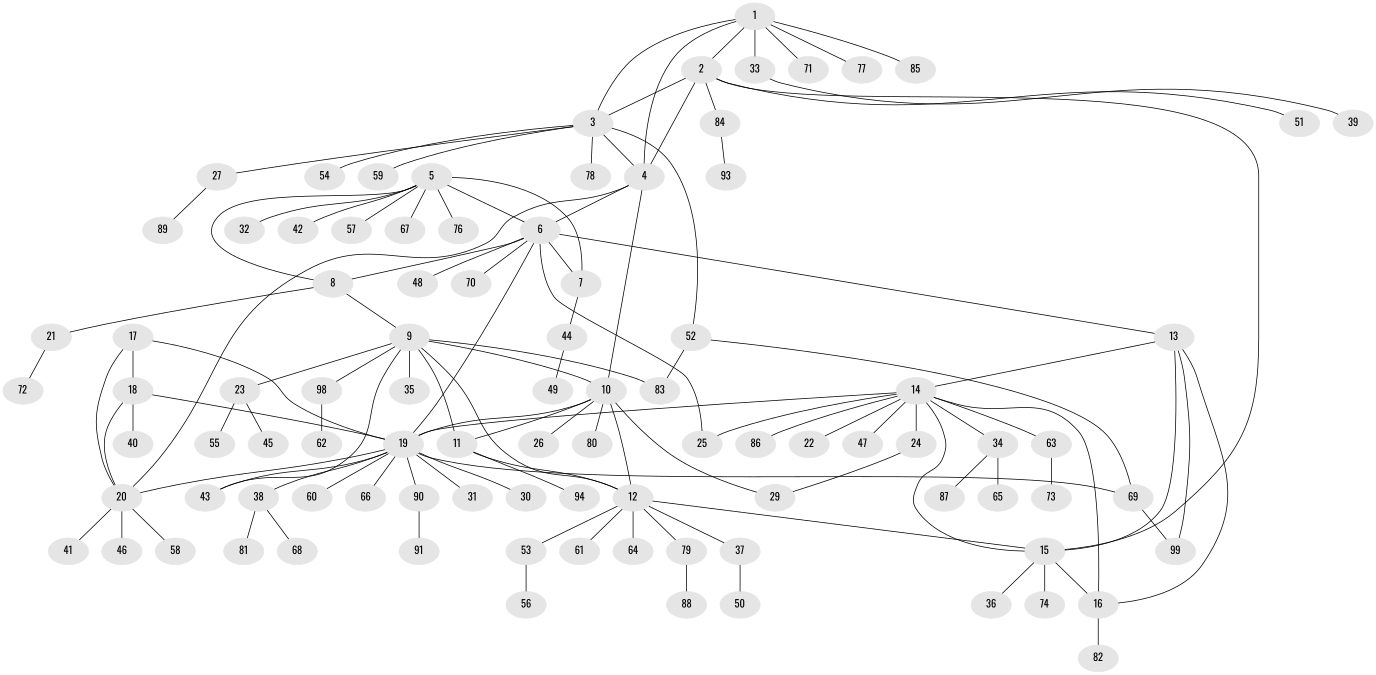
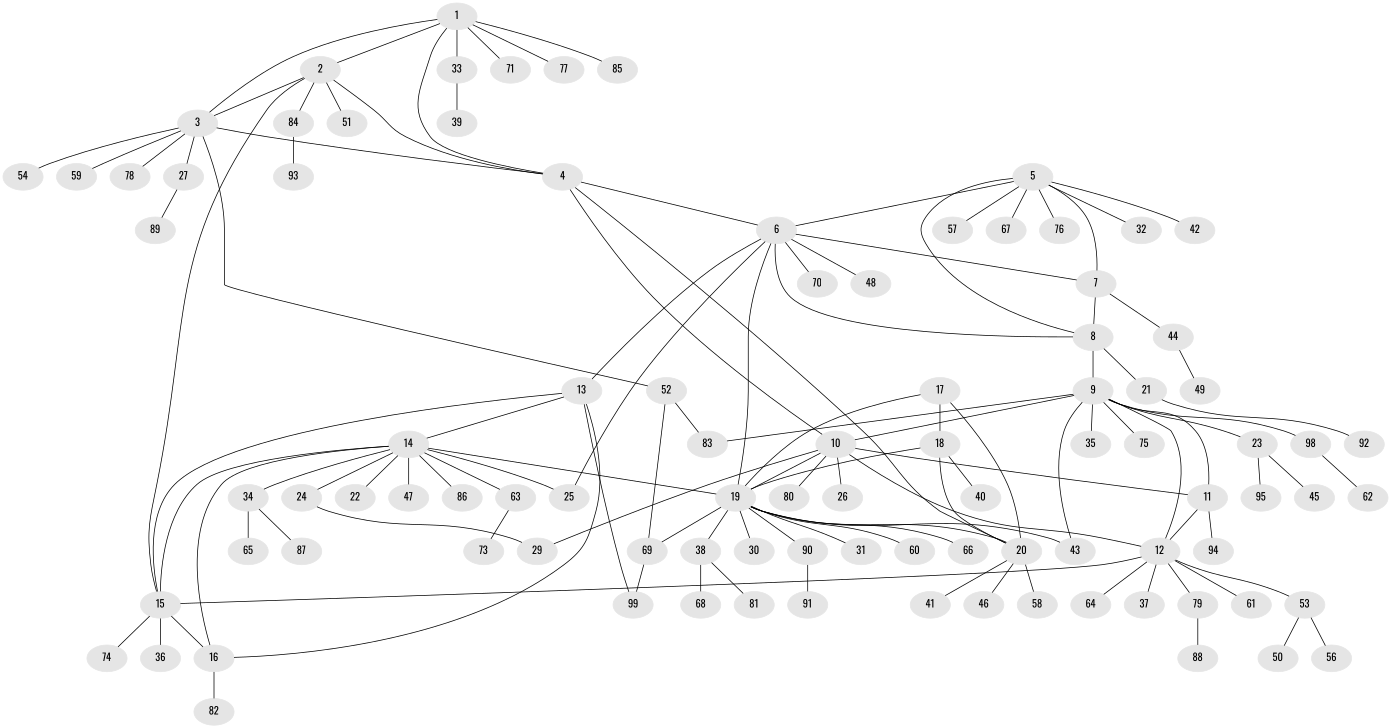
none -> (1095, 311)
(23, 391) -> (1364, 444)
(215, 444) -> (1261, 498)
none -> (1144, 444)
(740, 578) -> (1291, 632)
